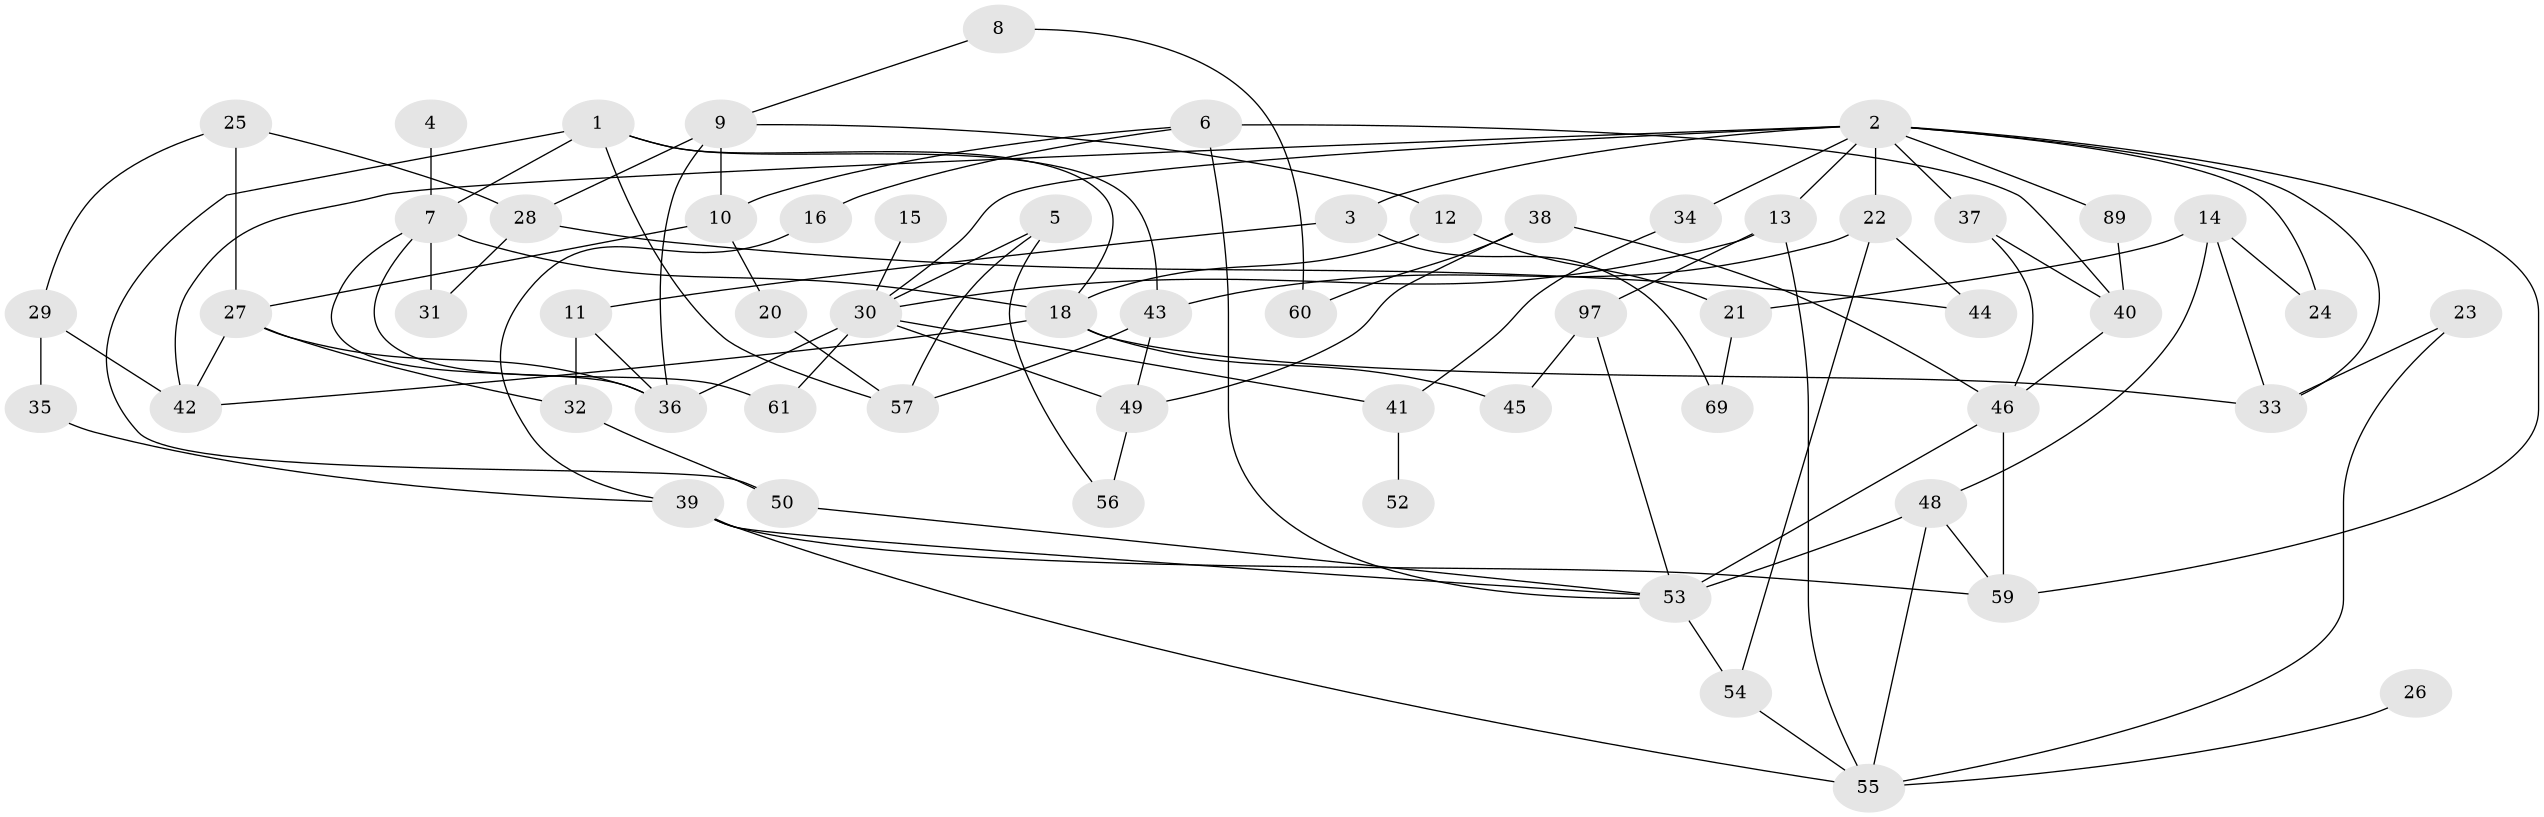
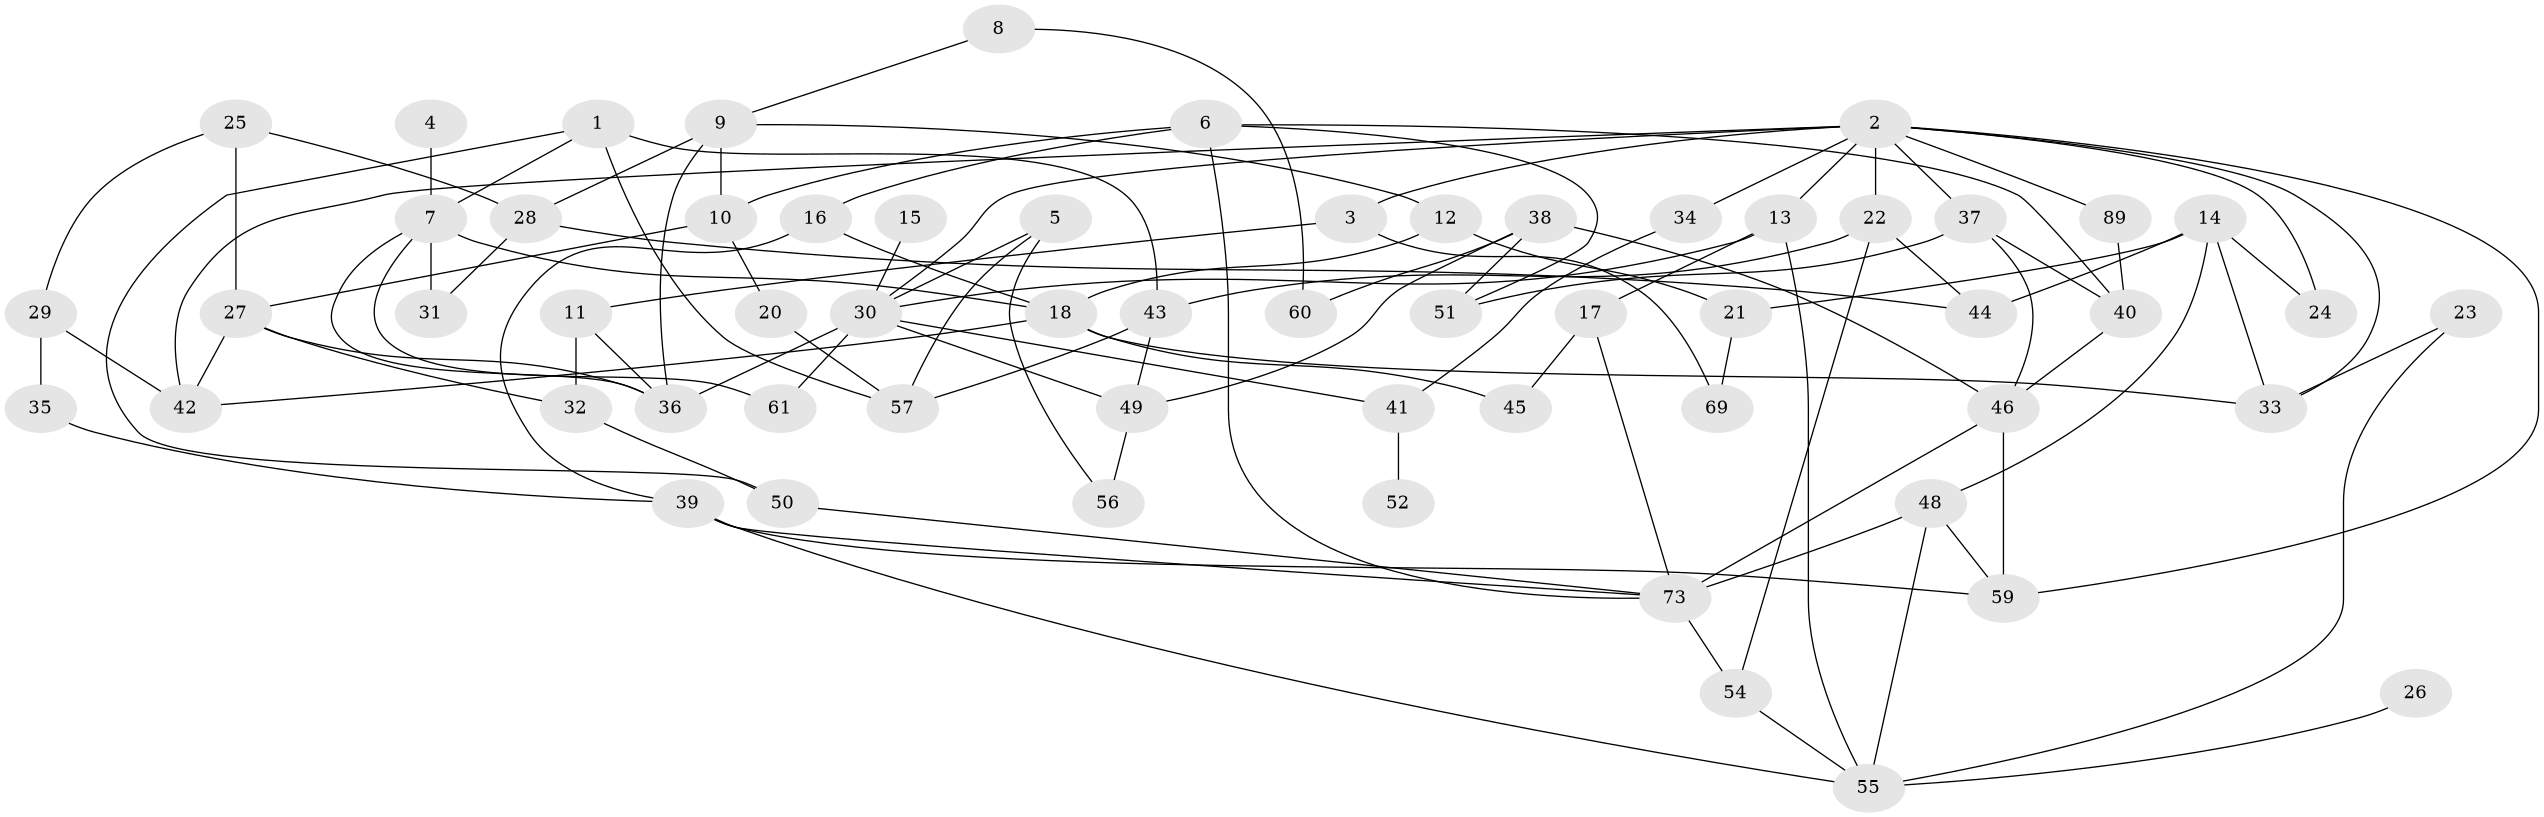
(925, 152) -> (959, 279)
none -> (2102, 267)
none -> (1446, 314)
(1591, 314) -> (1591, 314)
(1675, 598) -> (1675, 598)
